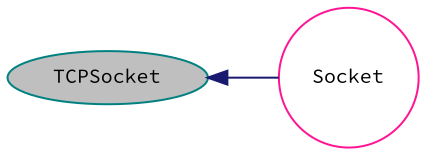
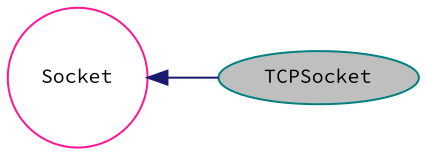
(253, 78) -> (193, 78)
